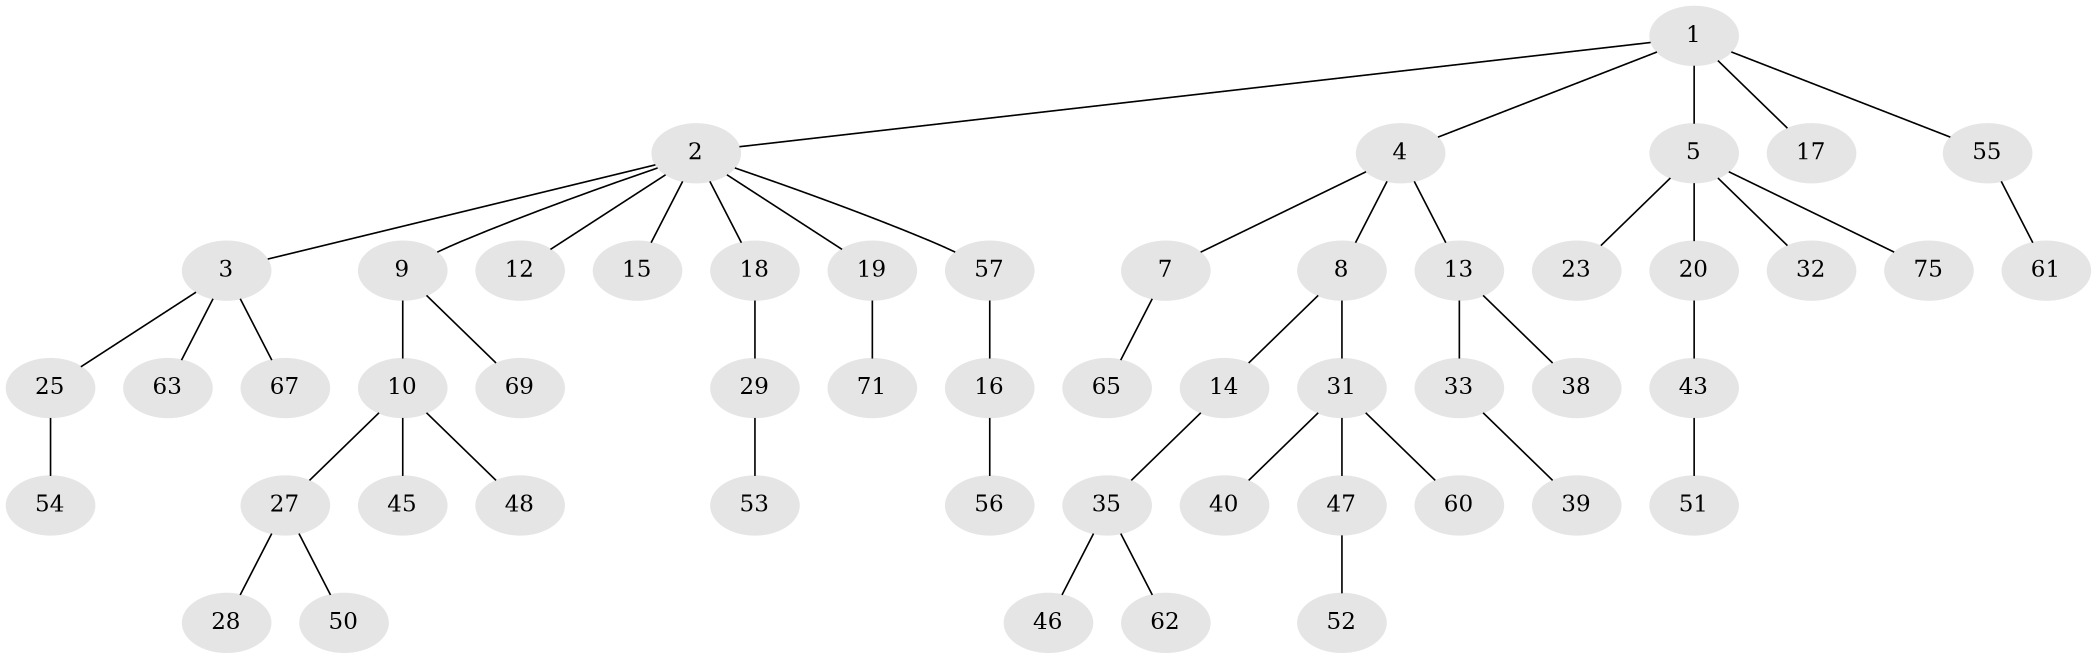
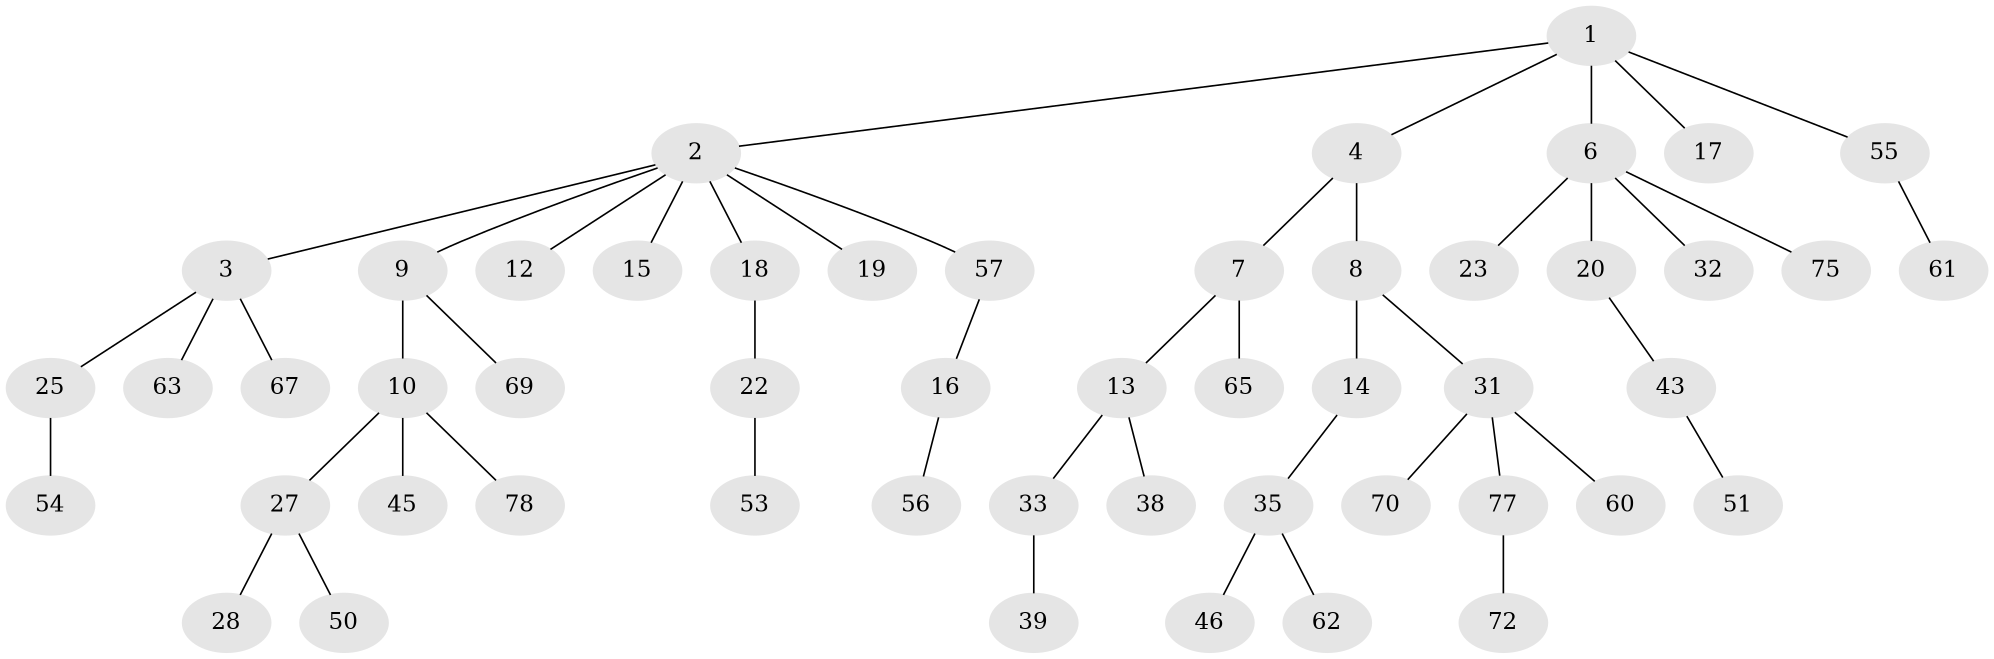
(1694, 153) -> (1591, 153)
(1430, 212) -> (1181, 329)
(755, 388) -> (755, 388)
(872, 388) -> none
(520, 505) -> (520, 505)
(1225, 505) -> (1386, 505)
(1342, 505) -> (1503, 505)
(1342, 623) -> (1503, 623)
